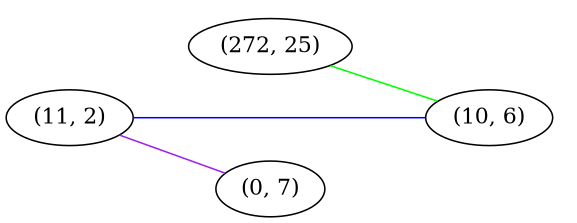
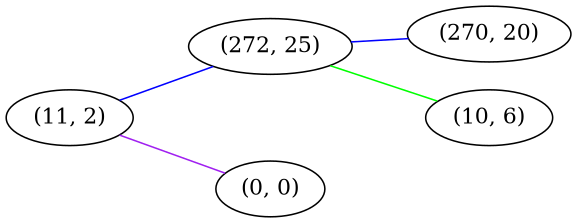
none -> (489, 34)
(279, 118) -> (166, 83)
(270, 189) -> (270, 189)
